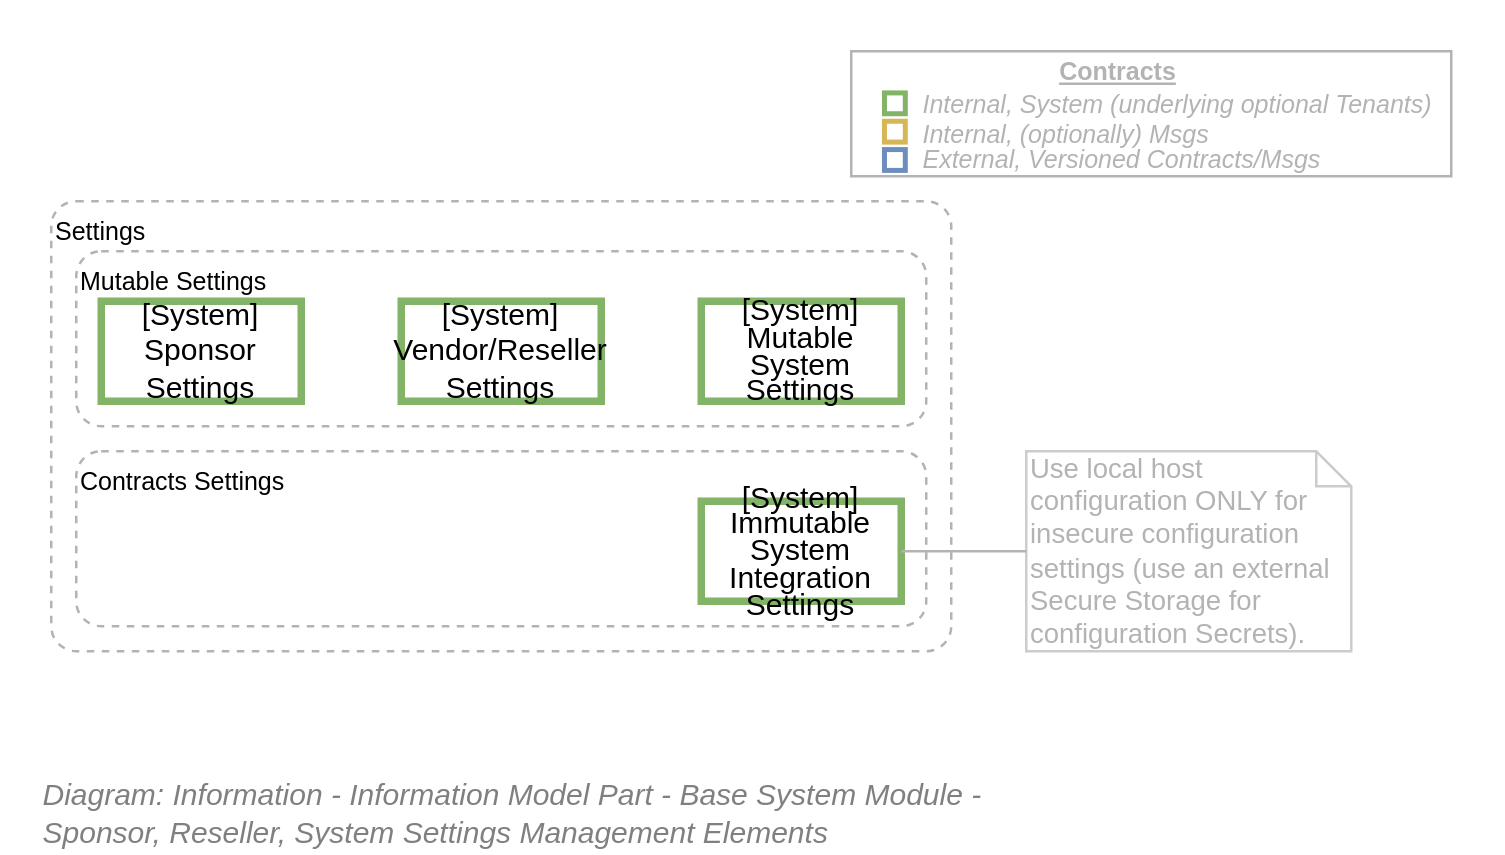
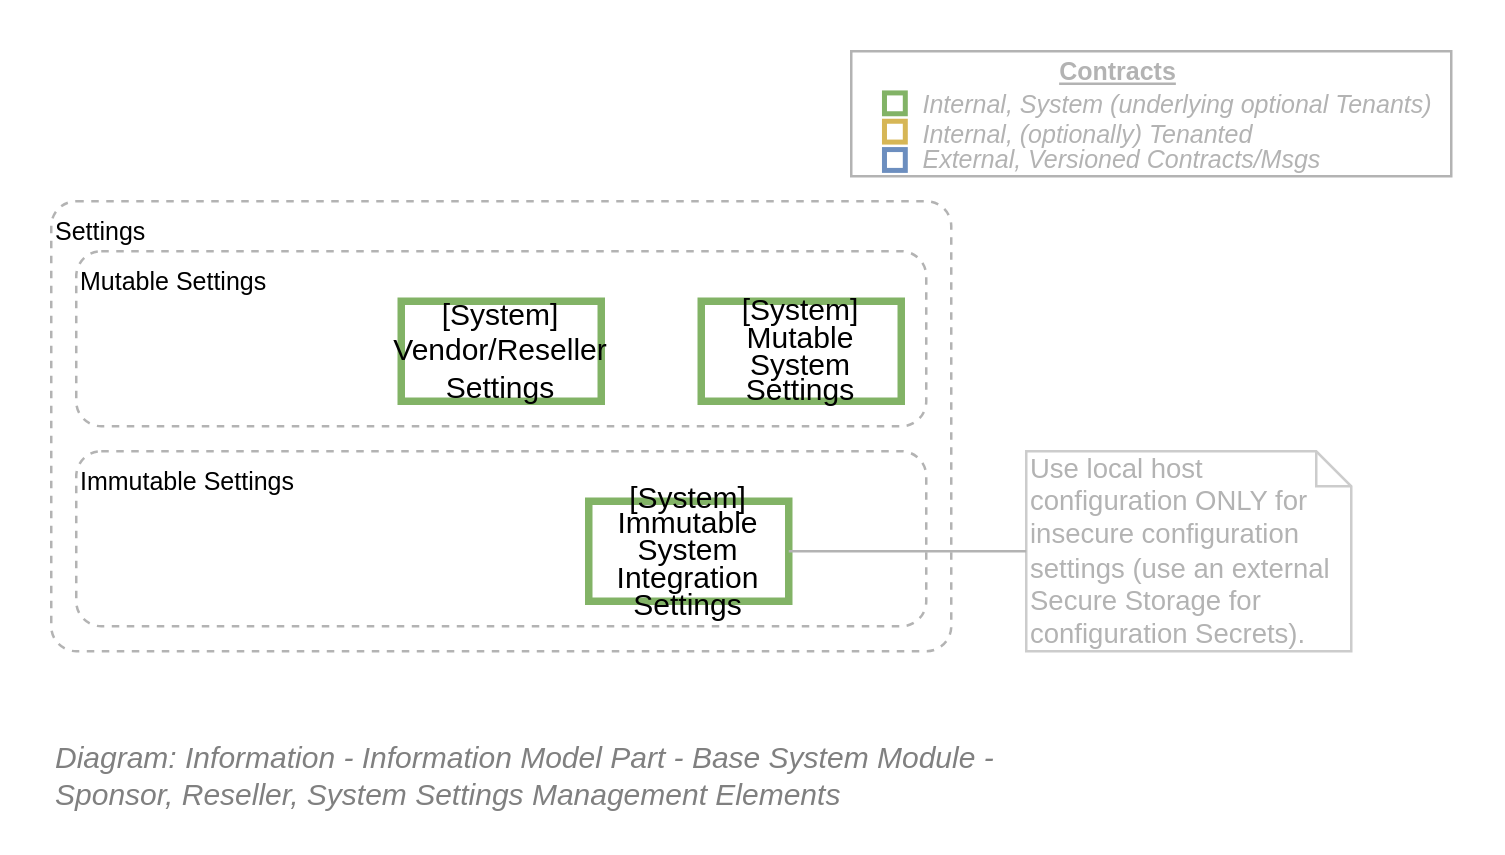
(1090, 134) -> (1118, 134)
(201, 351) -> none
(201, 484) -> (198, 484)
(801, 551) -> (689, 551)
(689, 814) -> (701, 776)
